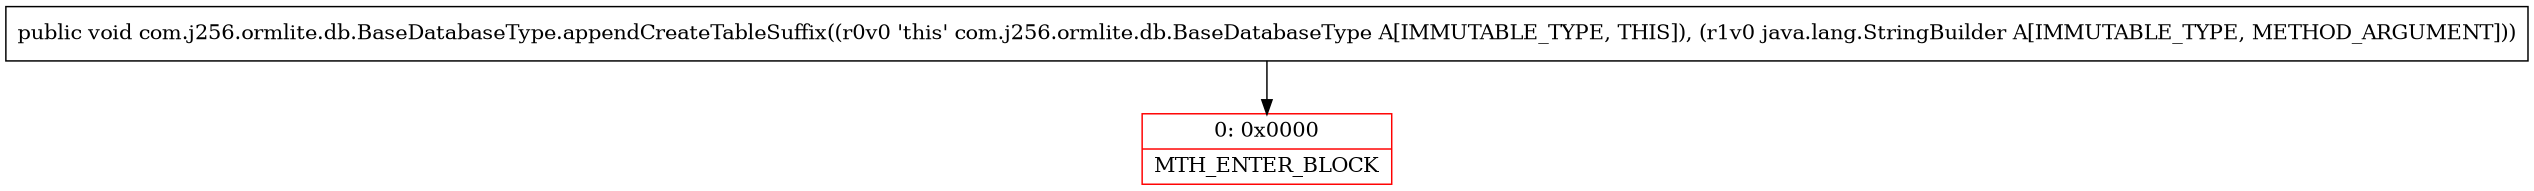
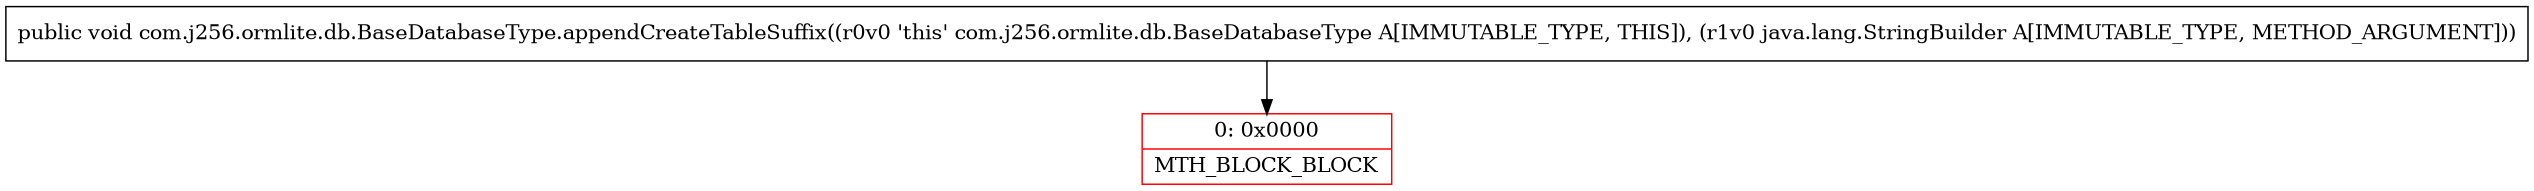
(1267, 166) -> (1266, 166)
